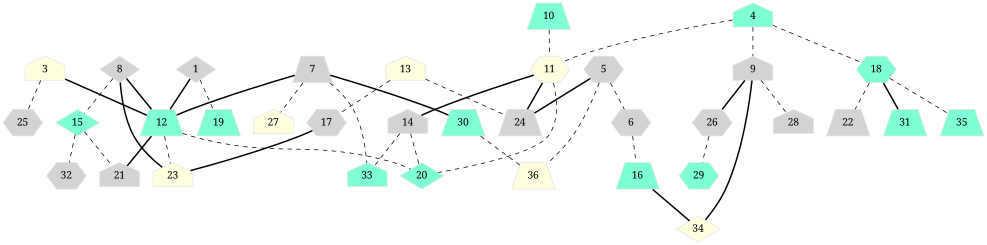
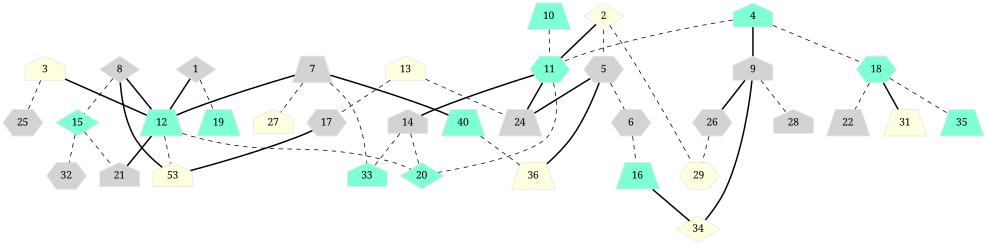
none -> (604, 16)
(753, 42) -> (753, 42)
(550, 69) -> (550, 69)
(463, 123) -> (463, 123)
(905, 123) -> (905, 123)
(579, 127) -> (579, 127)
(173, 176) -> (173, 176)
(699, 176) -> (699, 176)
